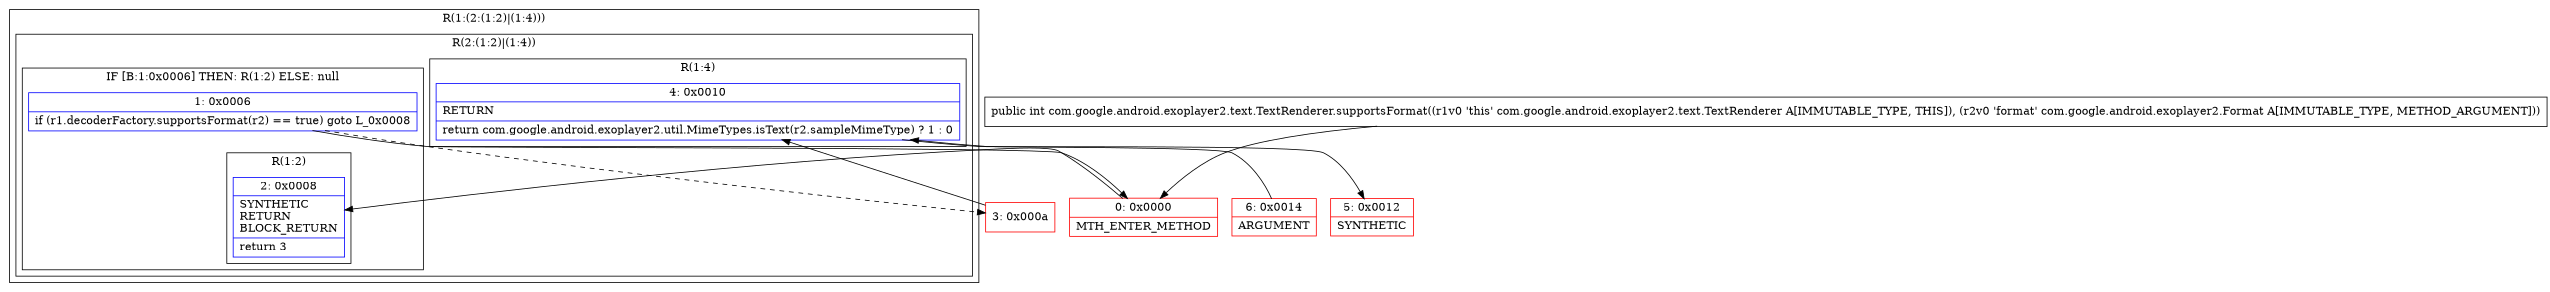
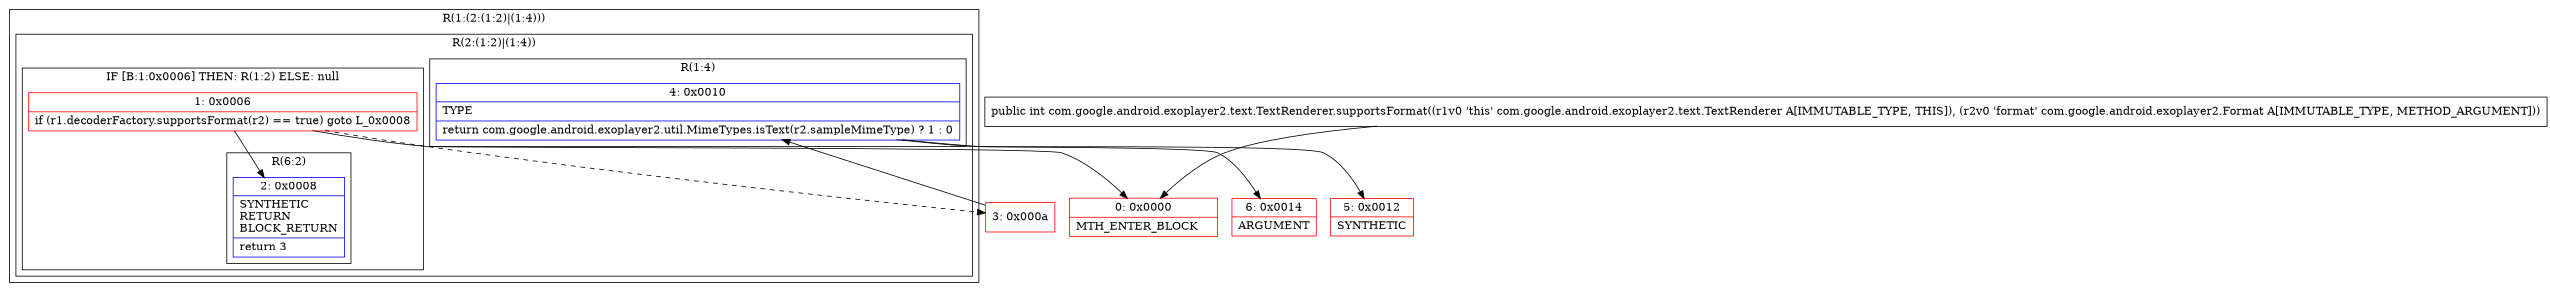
(468, 111) -> (458, 111)
(223, 112) -> (223, 112)
(1106, 148) -> (1085, 148)
(289, 162) -> (289, 162)
(745, 167) -> (245, 148)
(1144, 226) -> (1137, 226)
